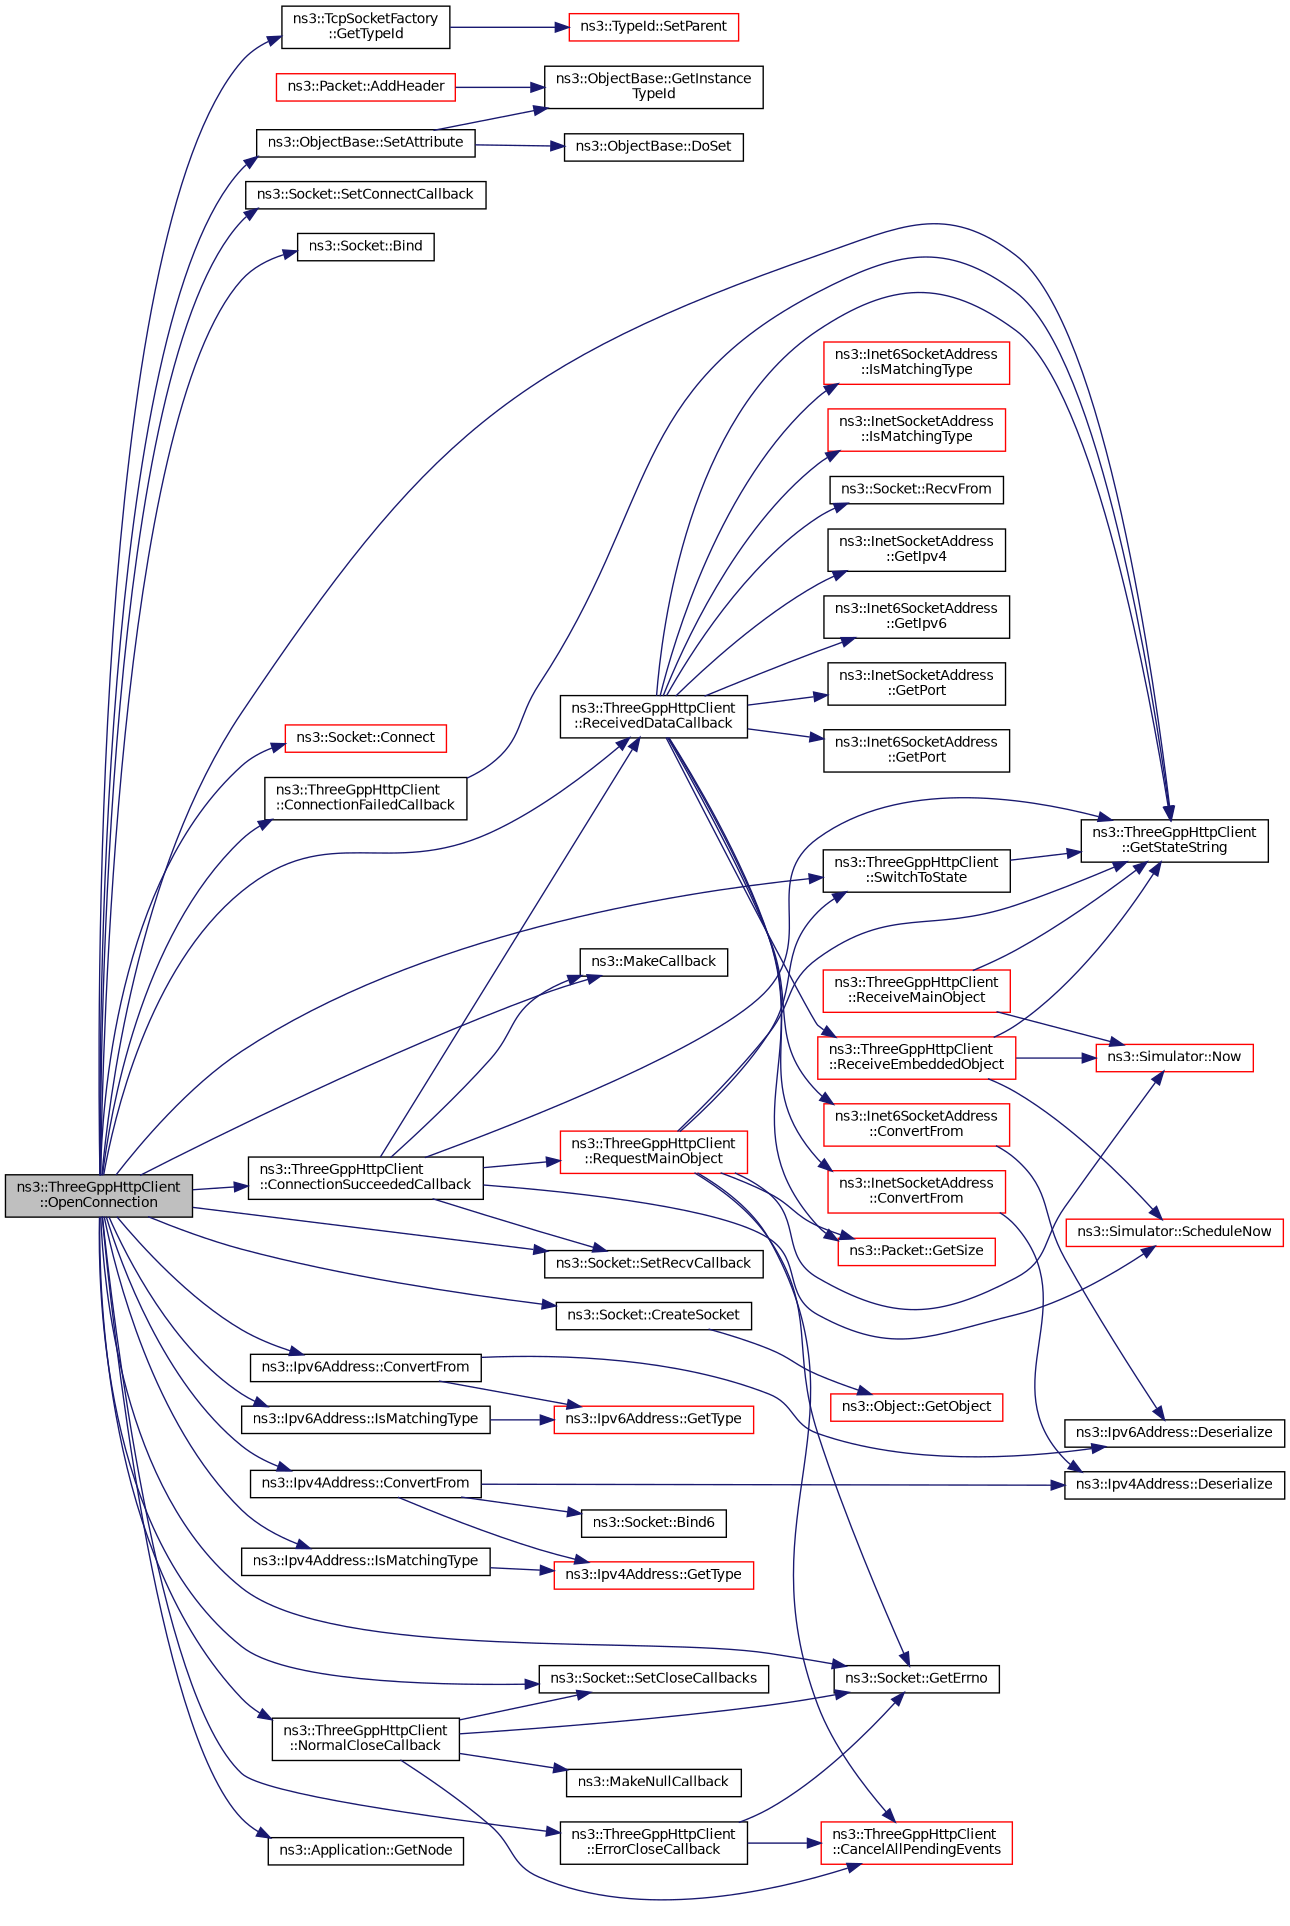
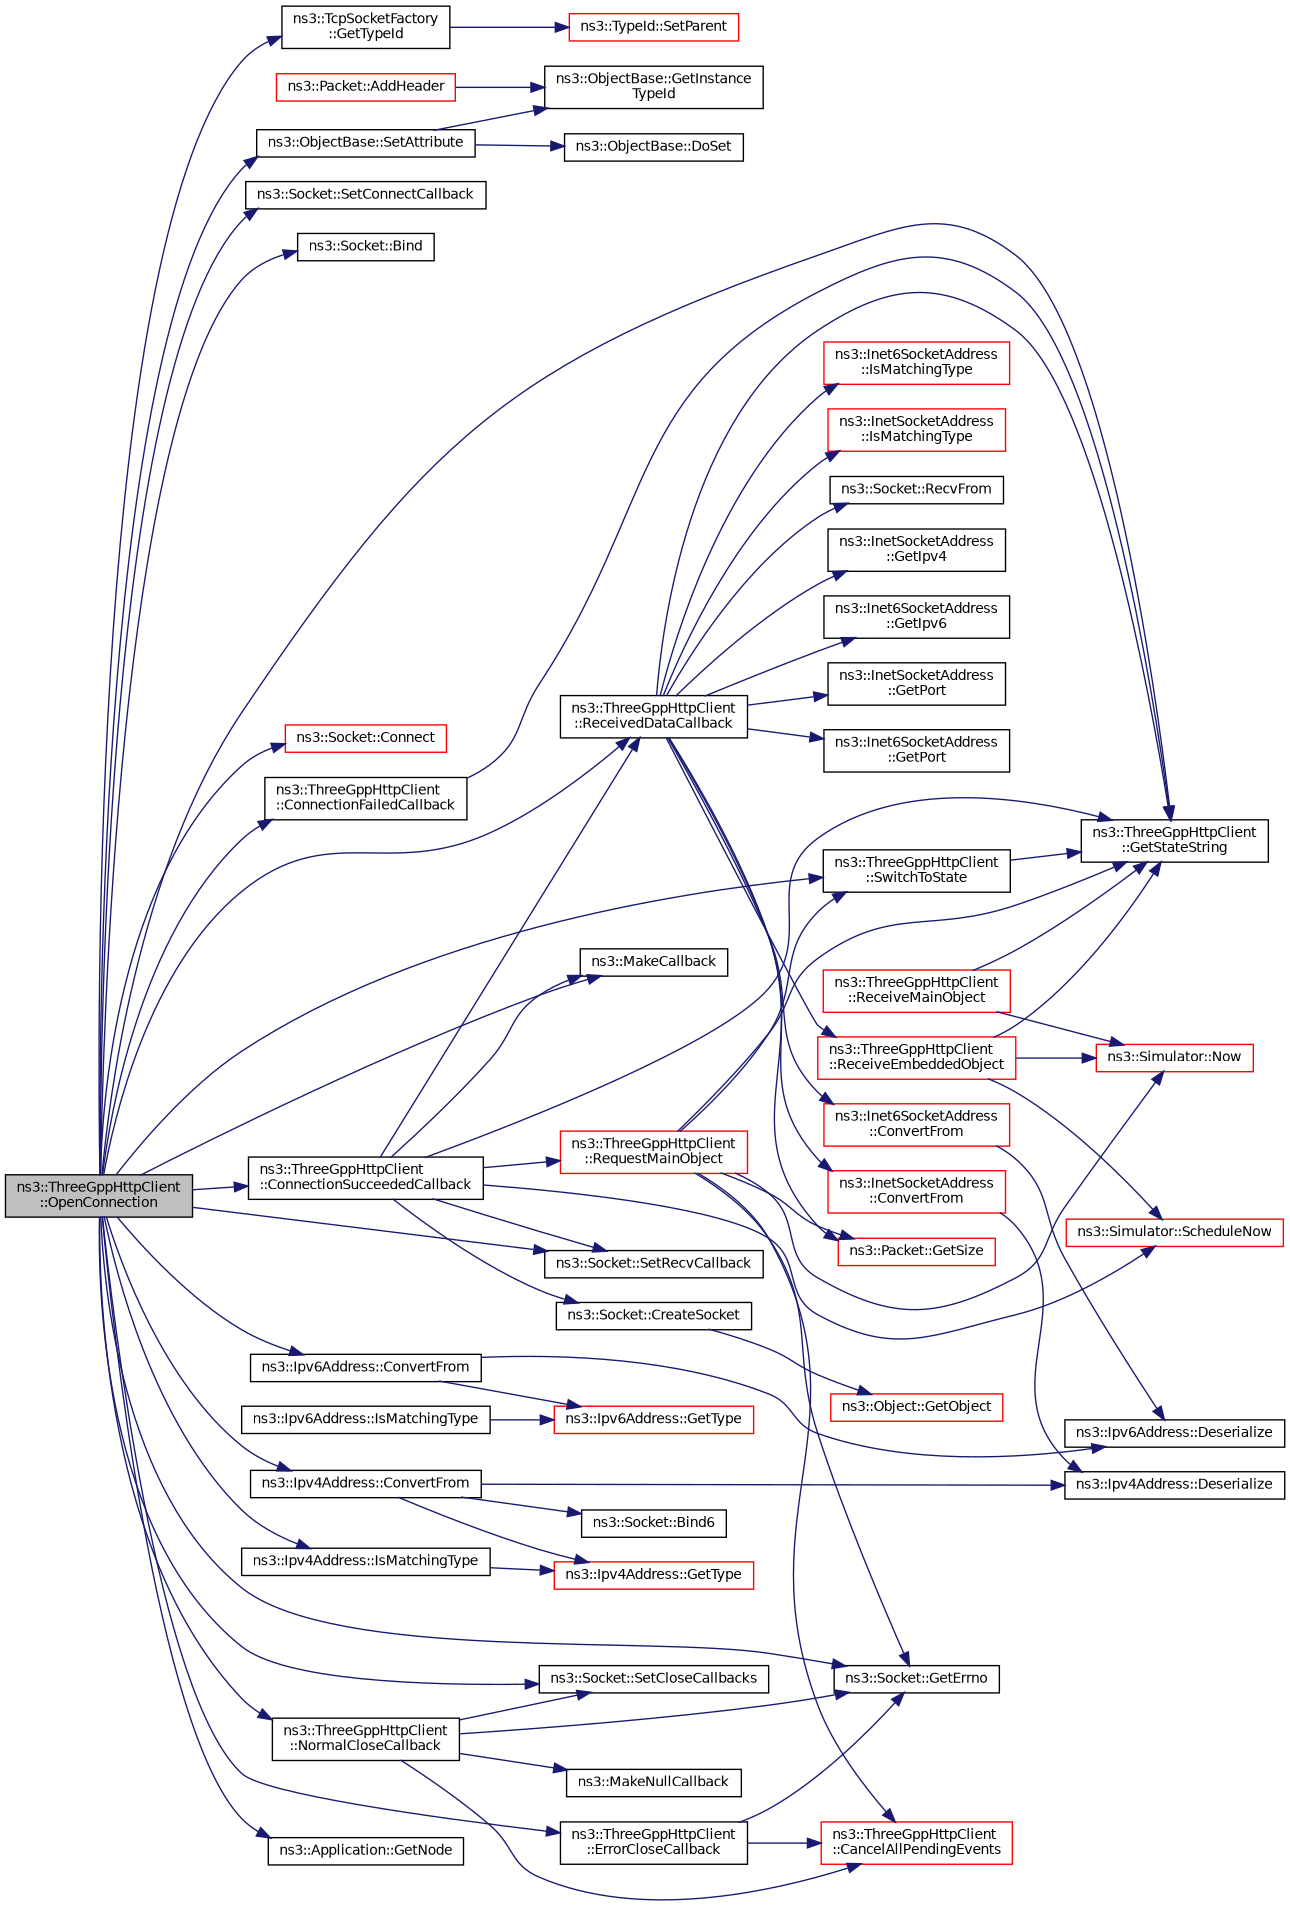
(342, 1272) -> (474, 1256)
(168, 1321) -> none
